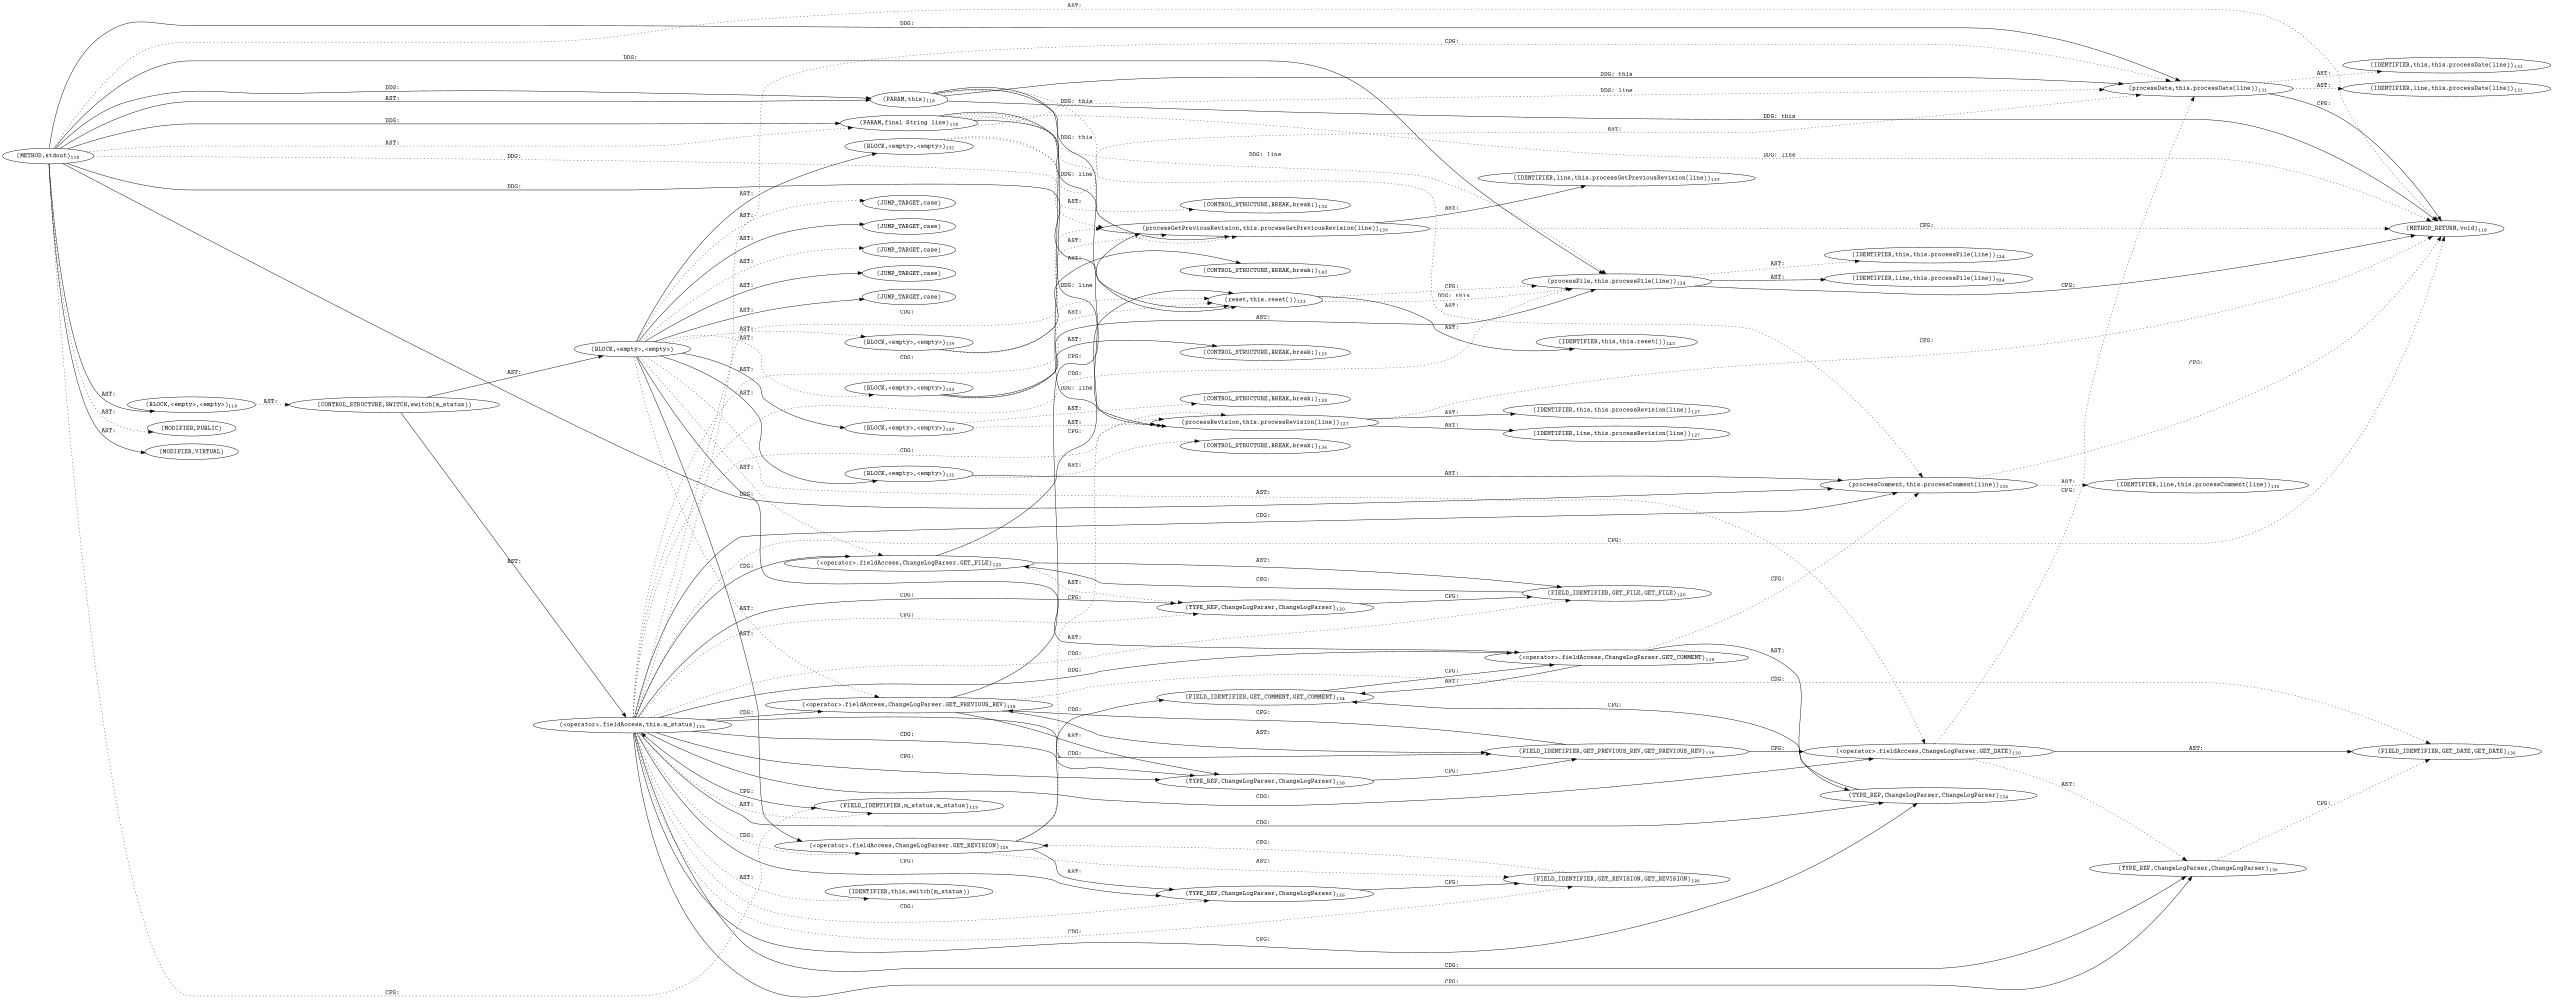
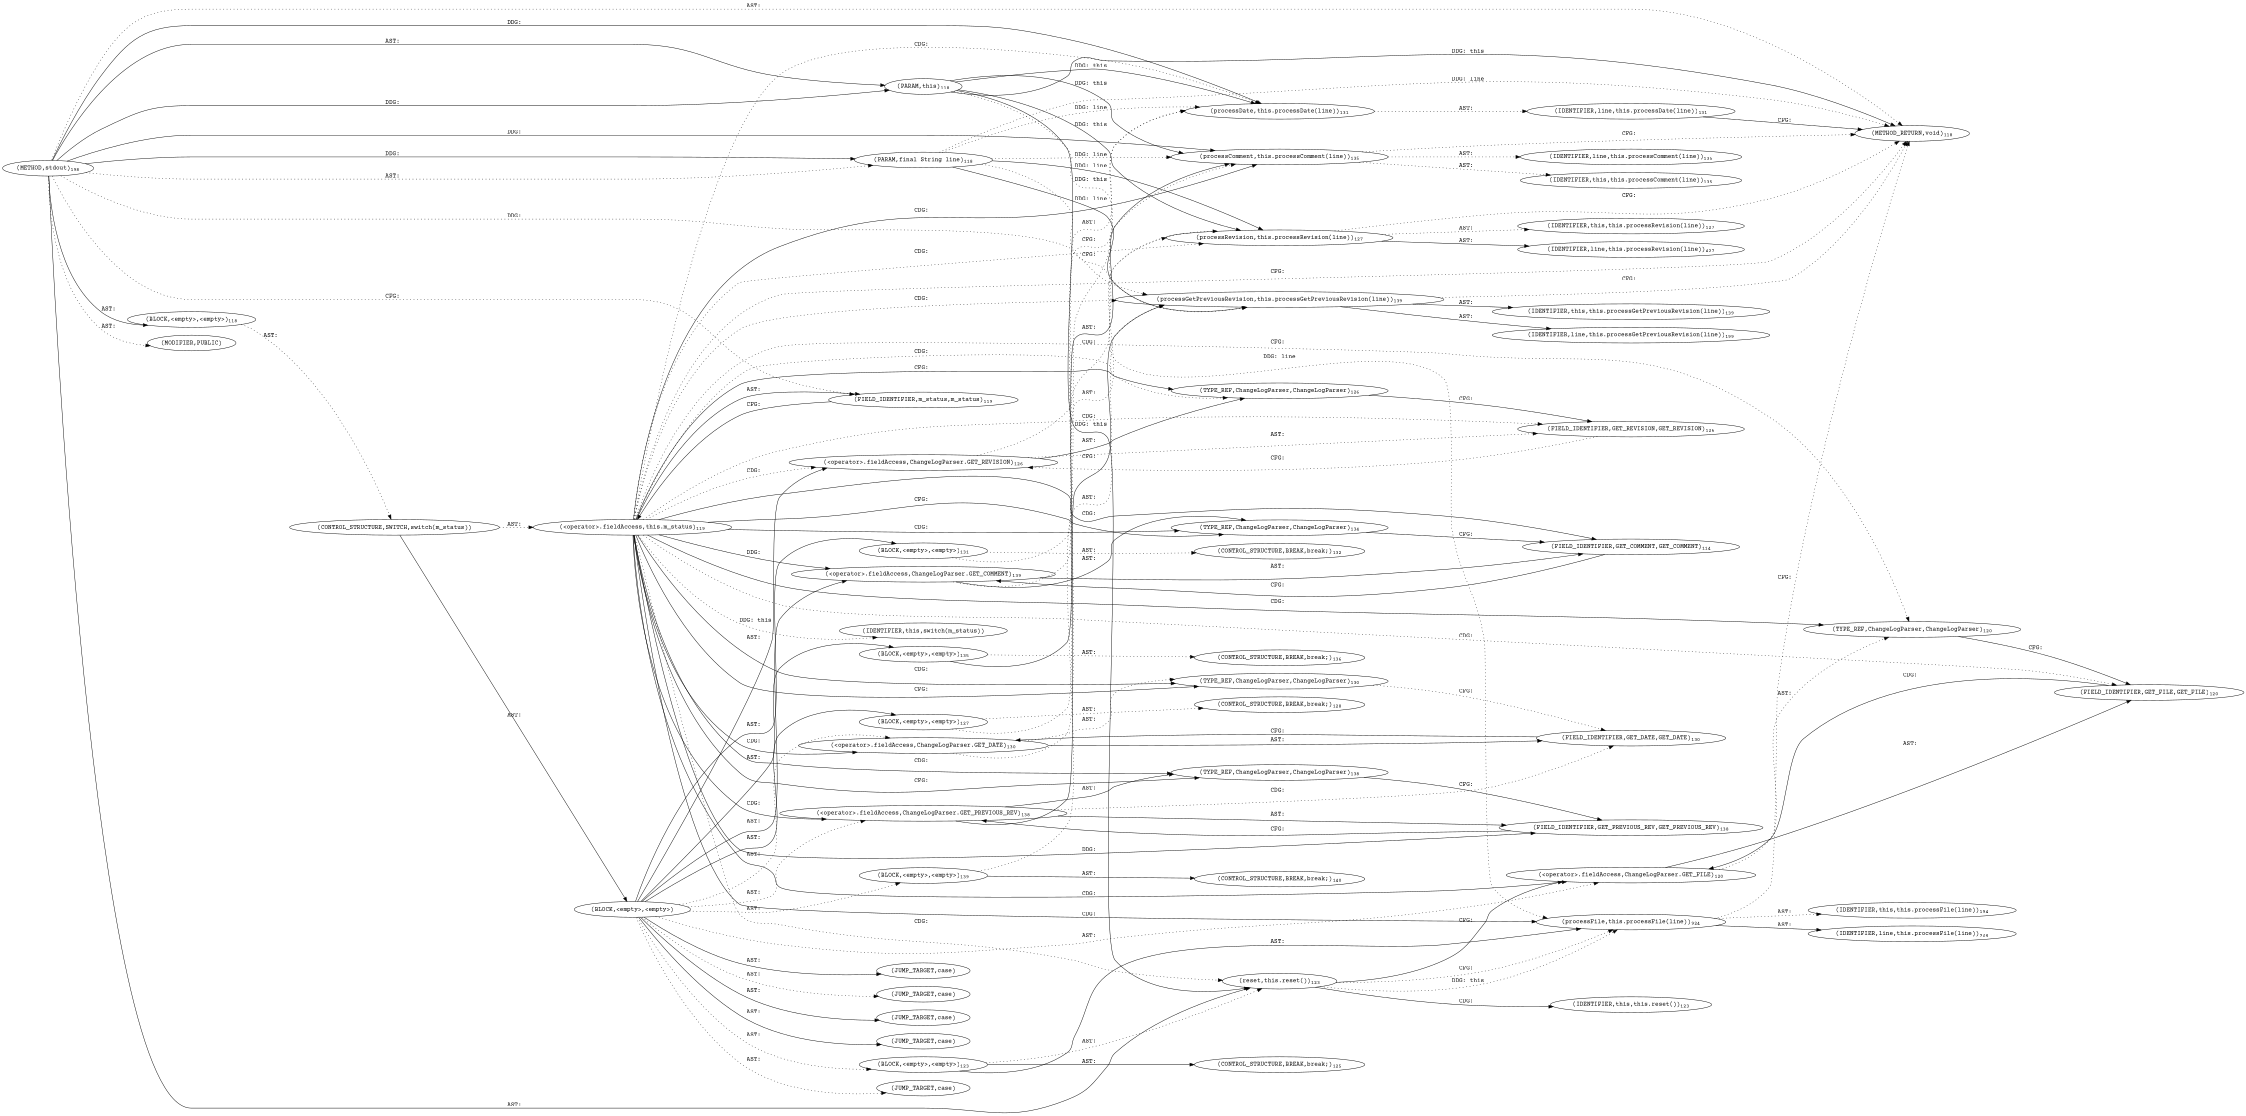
(846, 61) -> none
(2447, 65) -> none
none -> (1077, 87)
(2371, 140) -> (1780, 123)
(75, 155) -> (75, 168)
(1715, 178) -> (1730, 335)
none -> (1631, 180)
(516, 187) -> (516, 1105)
(2000, 255) -> (1984, 910)
(1681, 281) -> (1696, 921)
(1077, 285) -> (1091, 125)
(2055, 290) -> (1803, 543)
(1454, 306) -> (1091, 155)
none -> (1631, 312)
(1454, 328) -> (1468, 1001)
(1671, 341) -> (1685, 1004)
(1014, 411) -> (941, 915)
(1439, 417) -> (1453, 232)
(1696, 433) -> (1710, 249)
(1092, 435) -> (1458, 952)
(192, 452) -> none
(512, 563) -> (514, 527)
(1265, 580) -> (1912, 675)
(1077, 598) -> (1091, 342)
(1710, 657) -> (1017, 574)
(1341, 697) -> (1706, 546)
(701, 724) -> (701, 527)
(1063, 727) -> (1090, 521)
(1774, 752) -> (1279, 735)
(1077, 754) -> (1091, 850)
(741, 808) -> (720, 411)
(749, 877) -> (756, 620)
